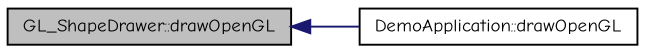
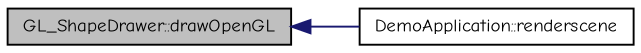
(499, 27) -> (497, 27)
